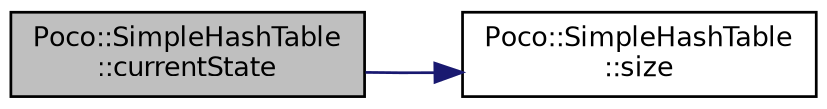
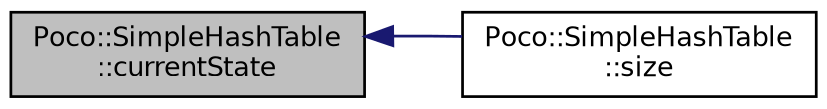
(400, 73) -> (428, 36)
